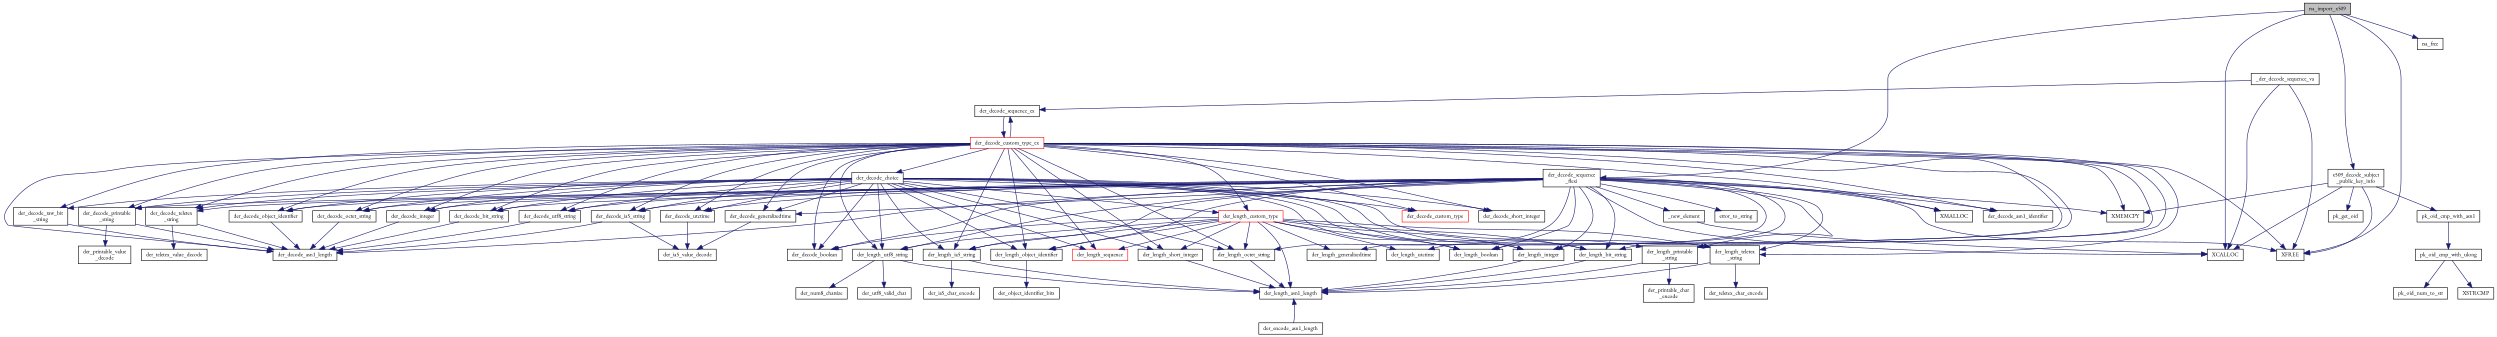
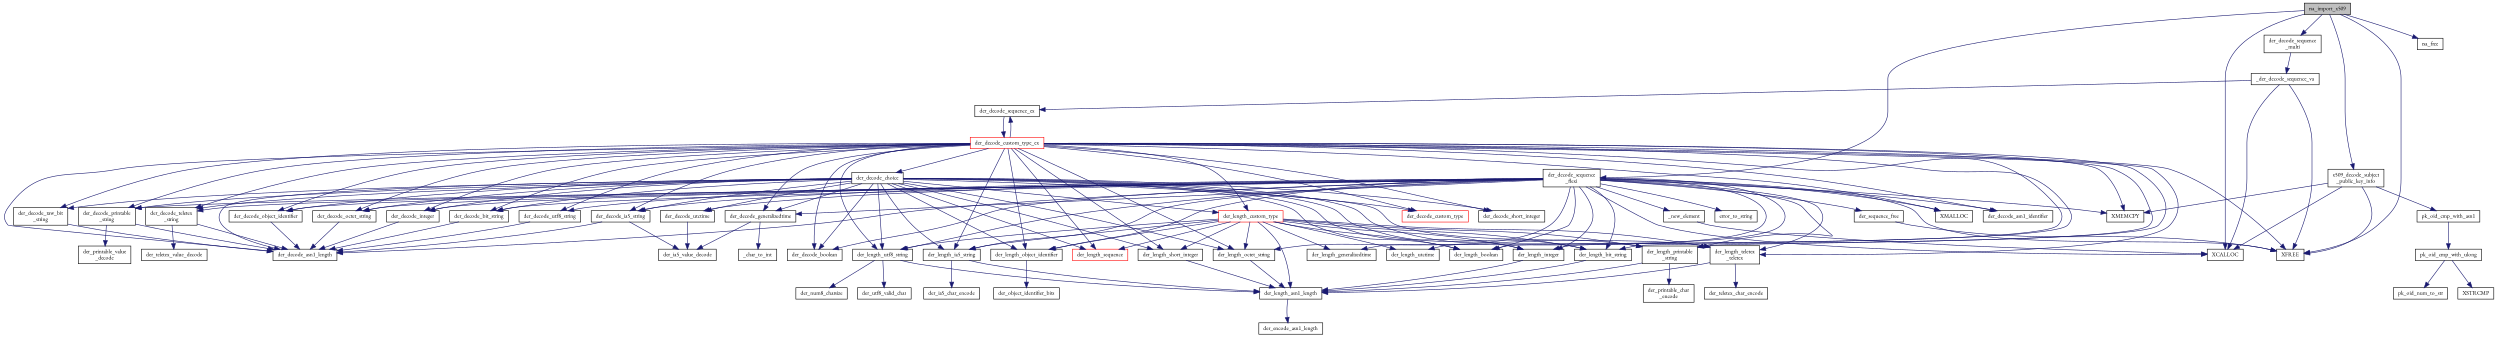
none -> (2293, 44)
(830, 157) -> none
(748, 188) -> (498, 185)
none -> (1879, 216)
(2346, 216) -> none
(1037, 225) -> (1460, 230)
none -> (758, 255)
(1735, 255) -> (1735, 255)
(1295, 314) -> (1287, 308)
